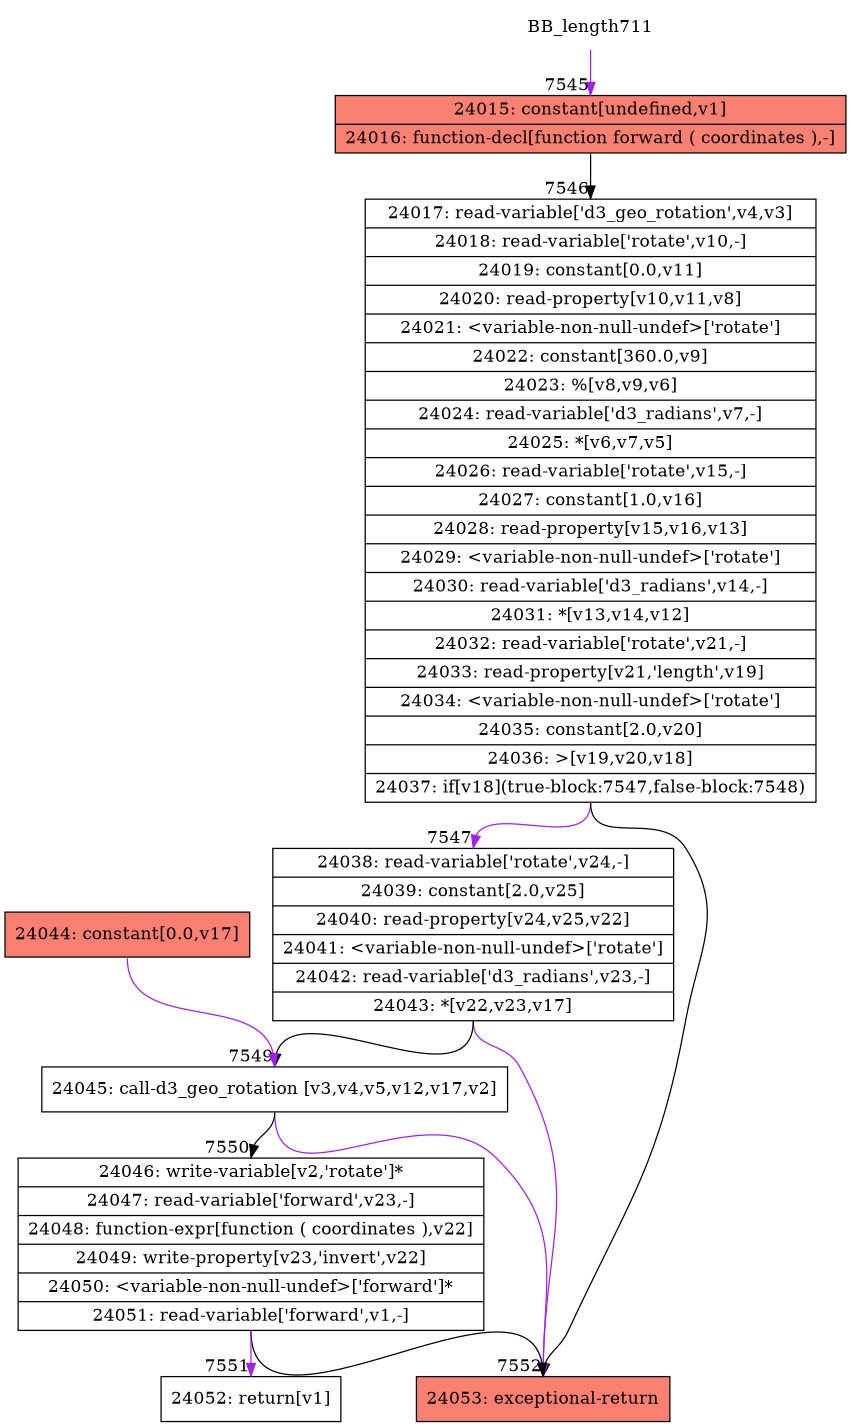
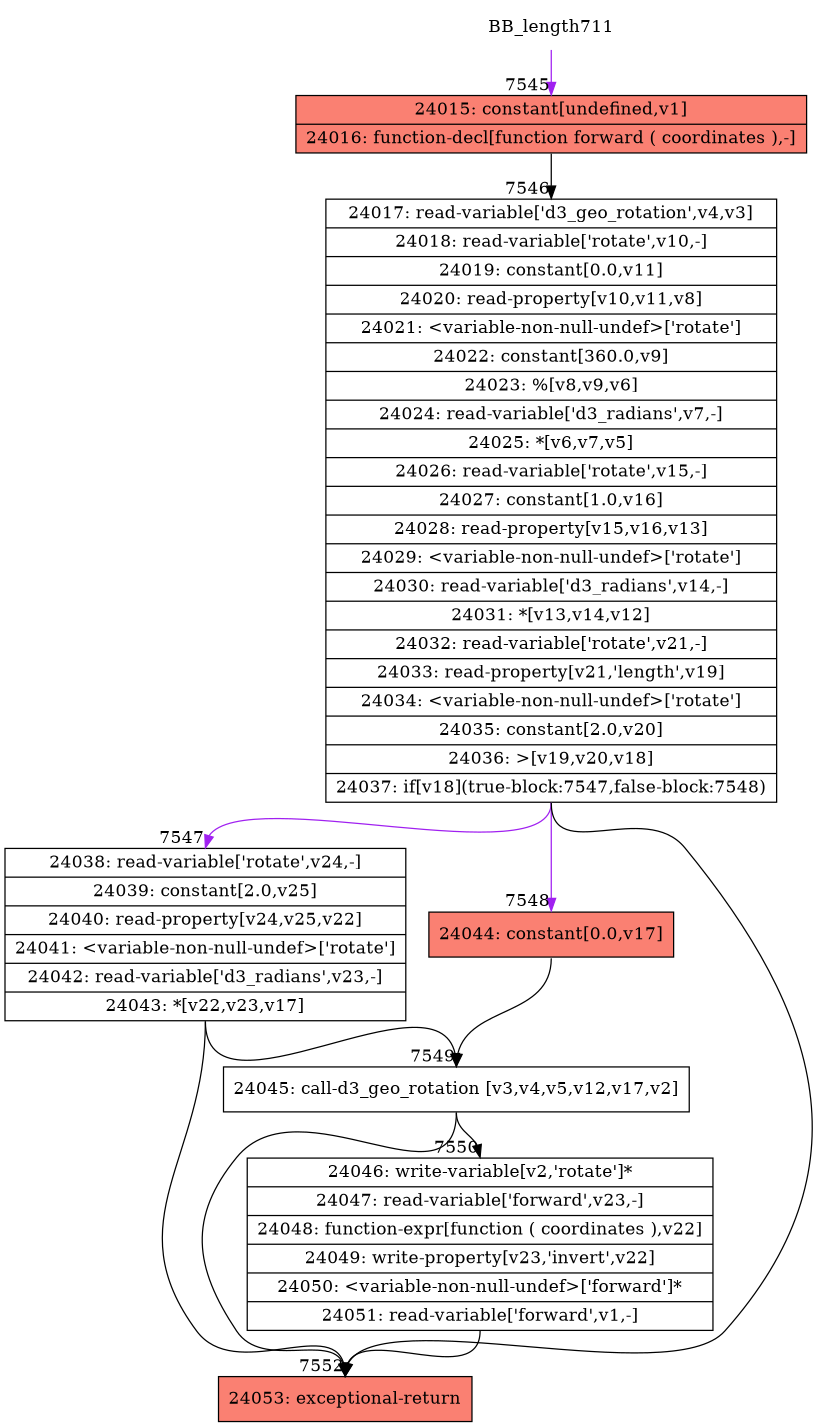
none -> (551, 851)
(195, 1011) -> (510, 1010)
(482, 1149) -> (221, 1179)
(556, 1178) -> (164, 1258)
(251, 1399) -> none
